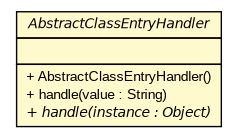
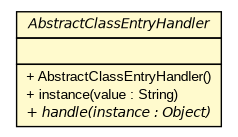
(97, 95) -> (102, 95)
